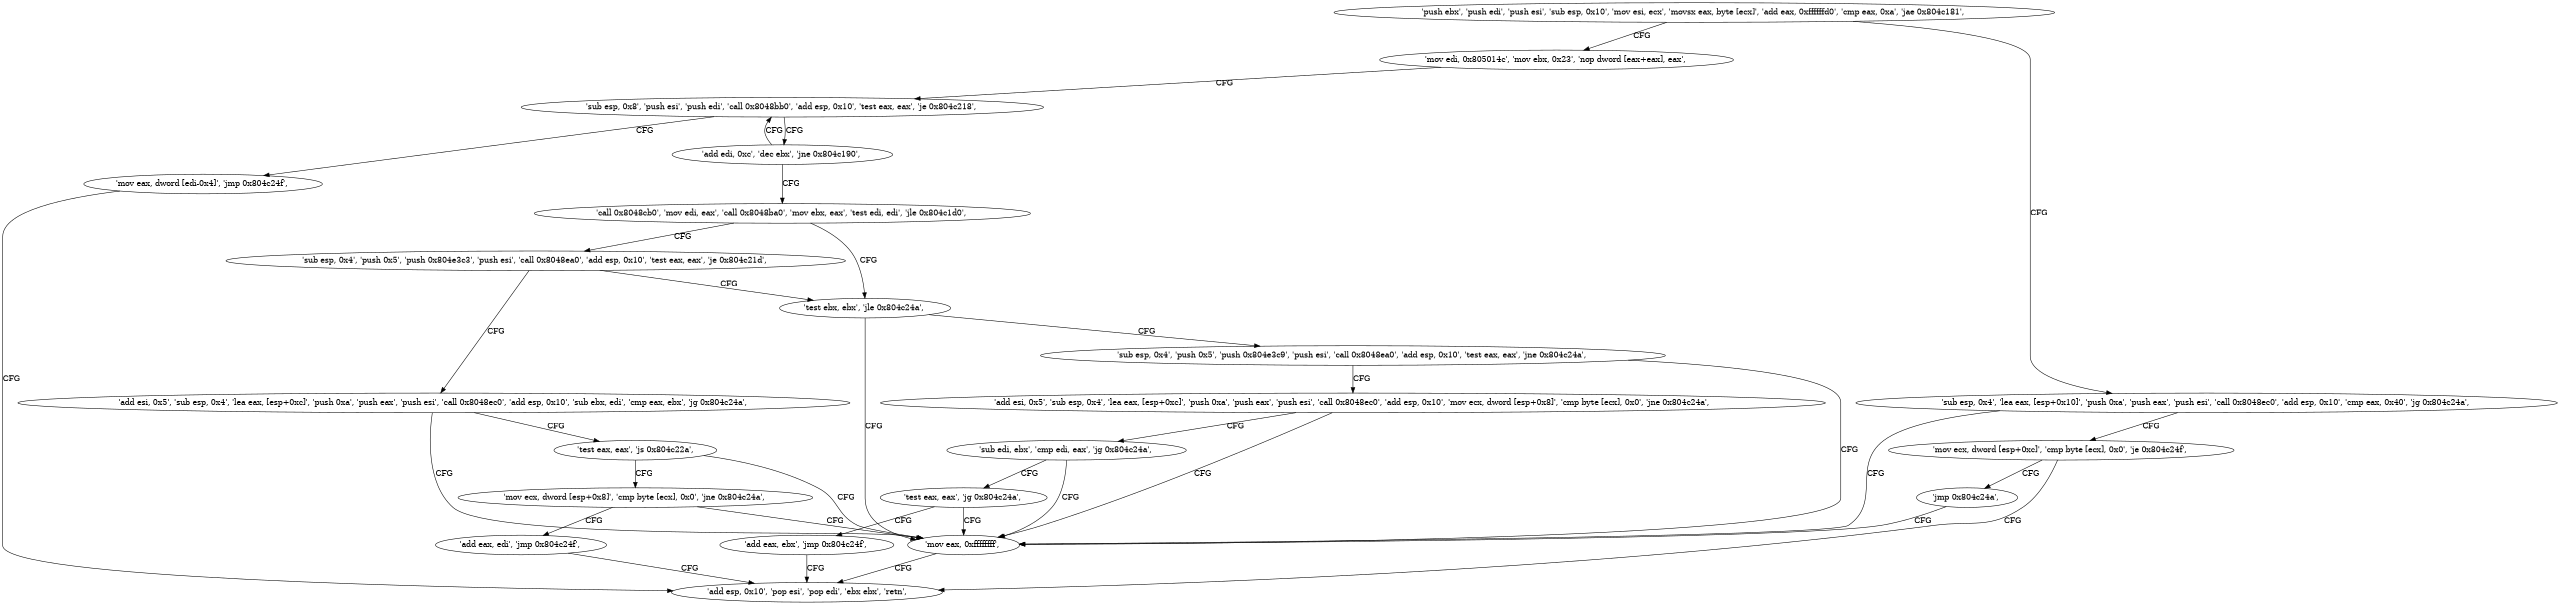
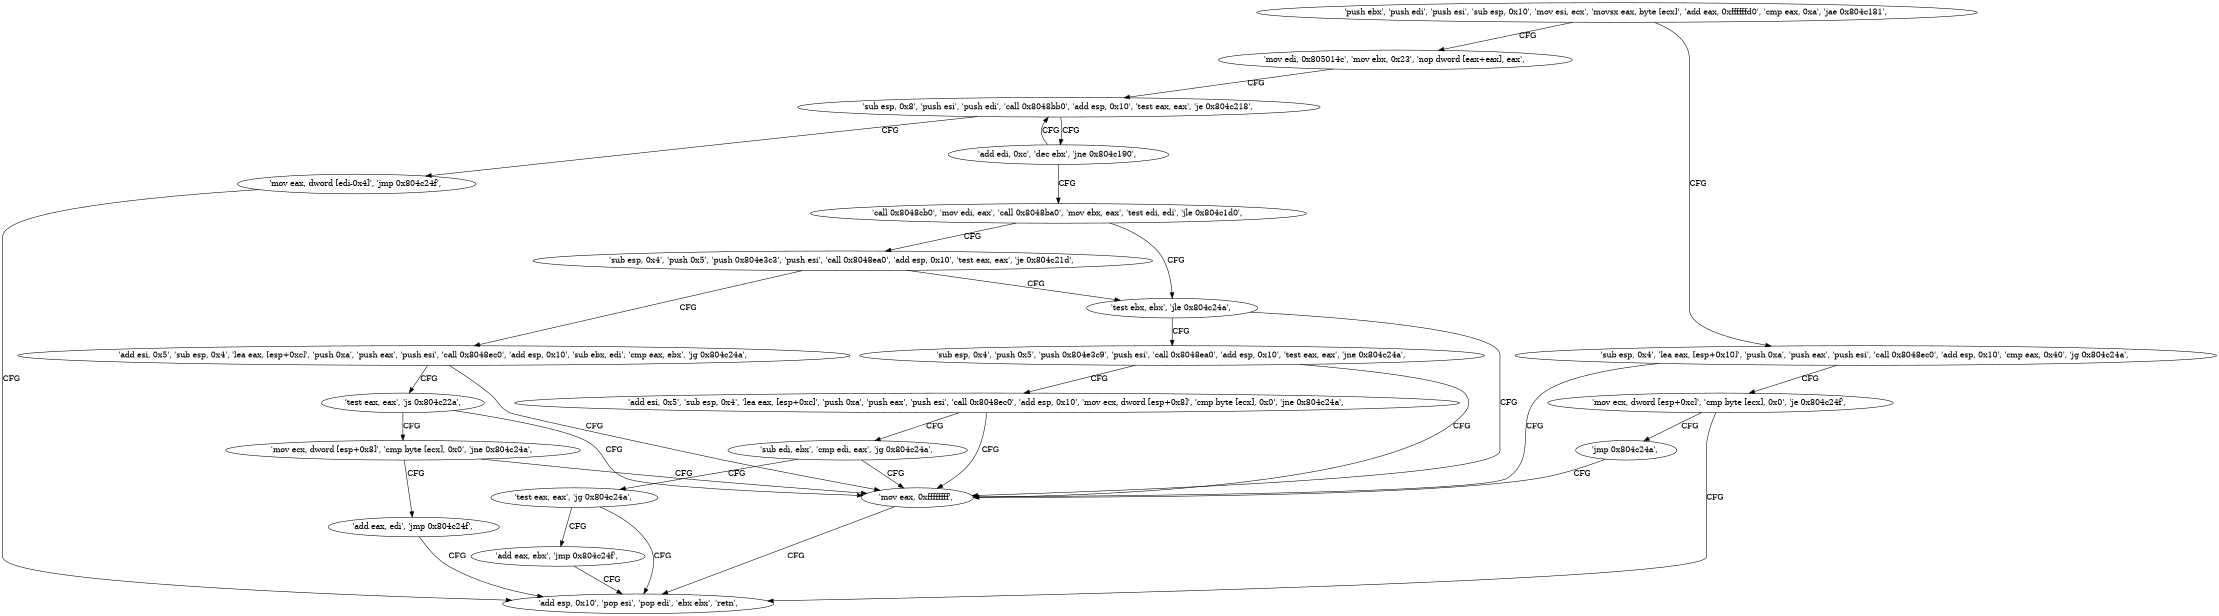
(964, 519) -> (644, 538)
